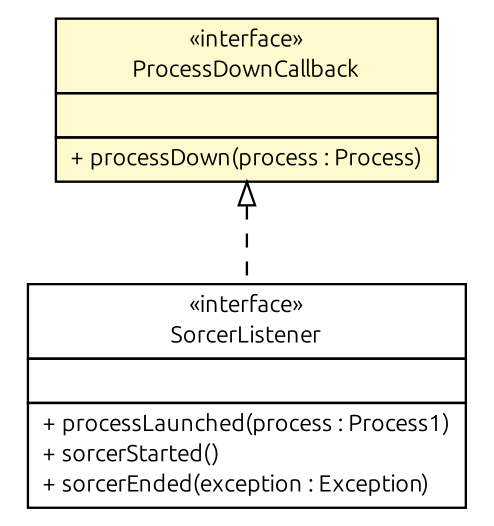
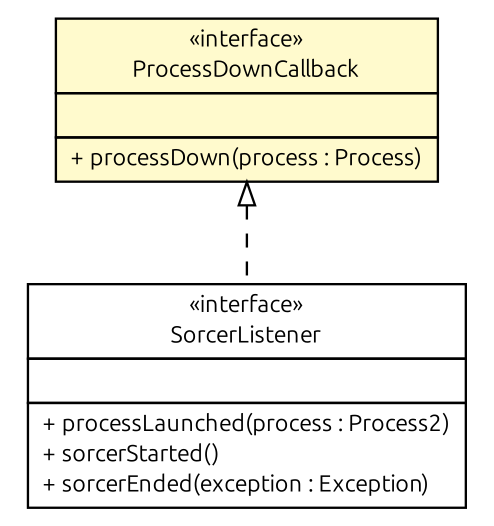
(247, 424) -> (247, 424)
